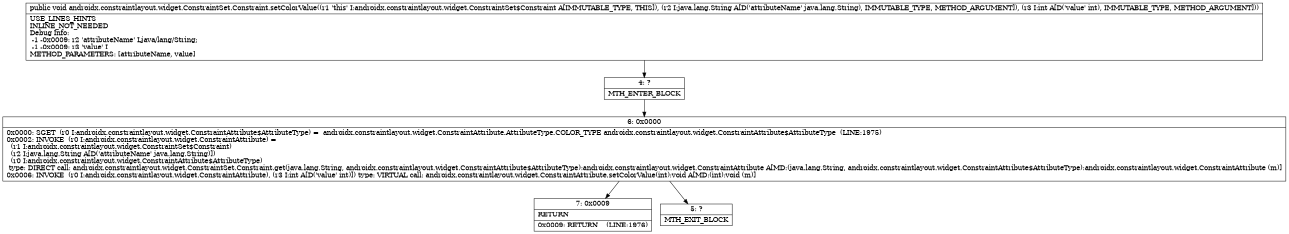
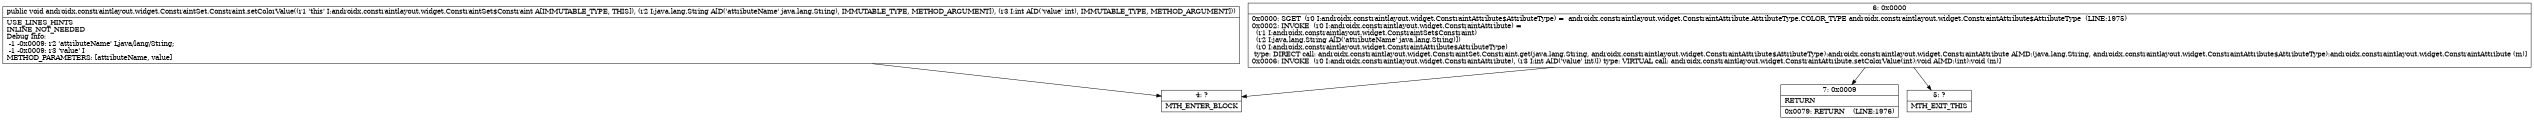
(644, 106) -> (1400, 82)
(696, 220) -> (1939, 106)
(593, 225) -> (1840, 112)
